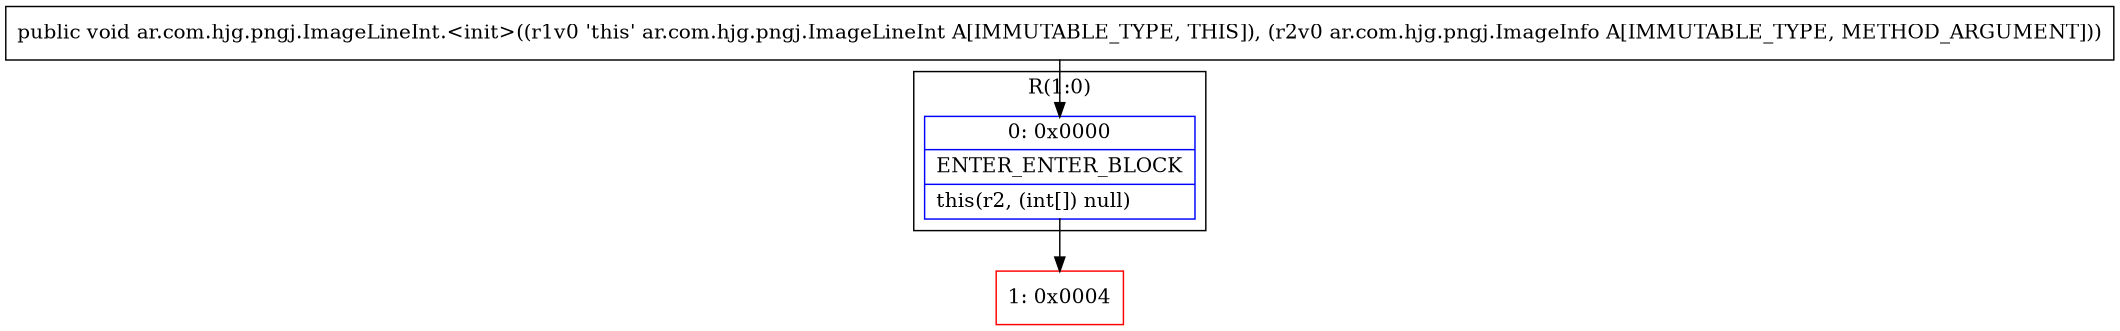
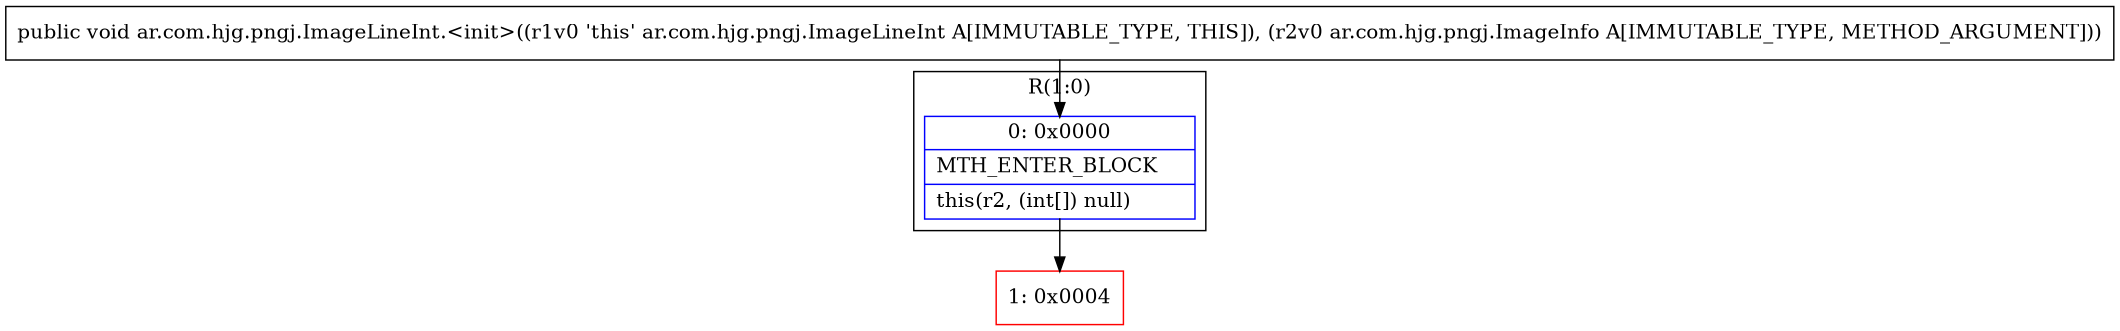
(1060, 166) -> (1048, 166)
